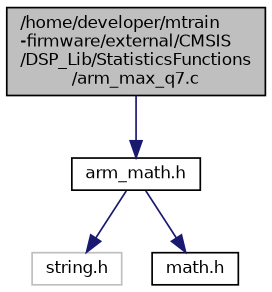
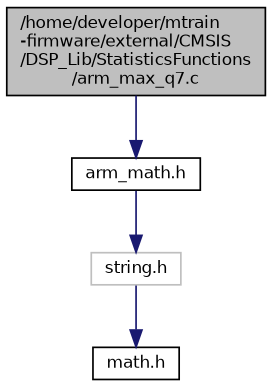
(161, 214) -> (136, 308)
